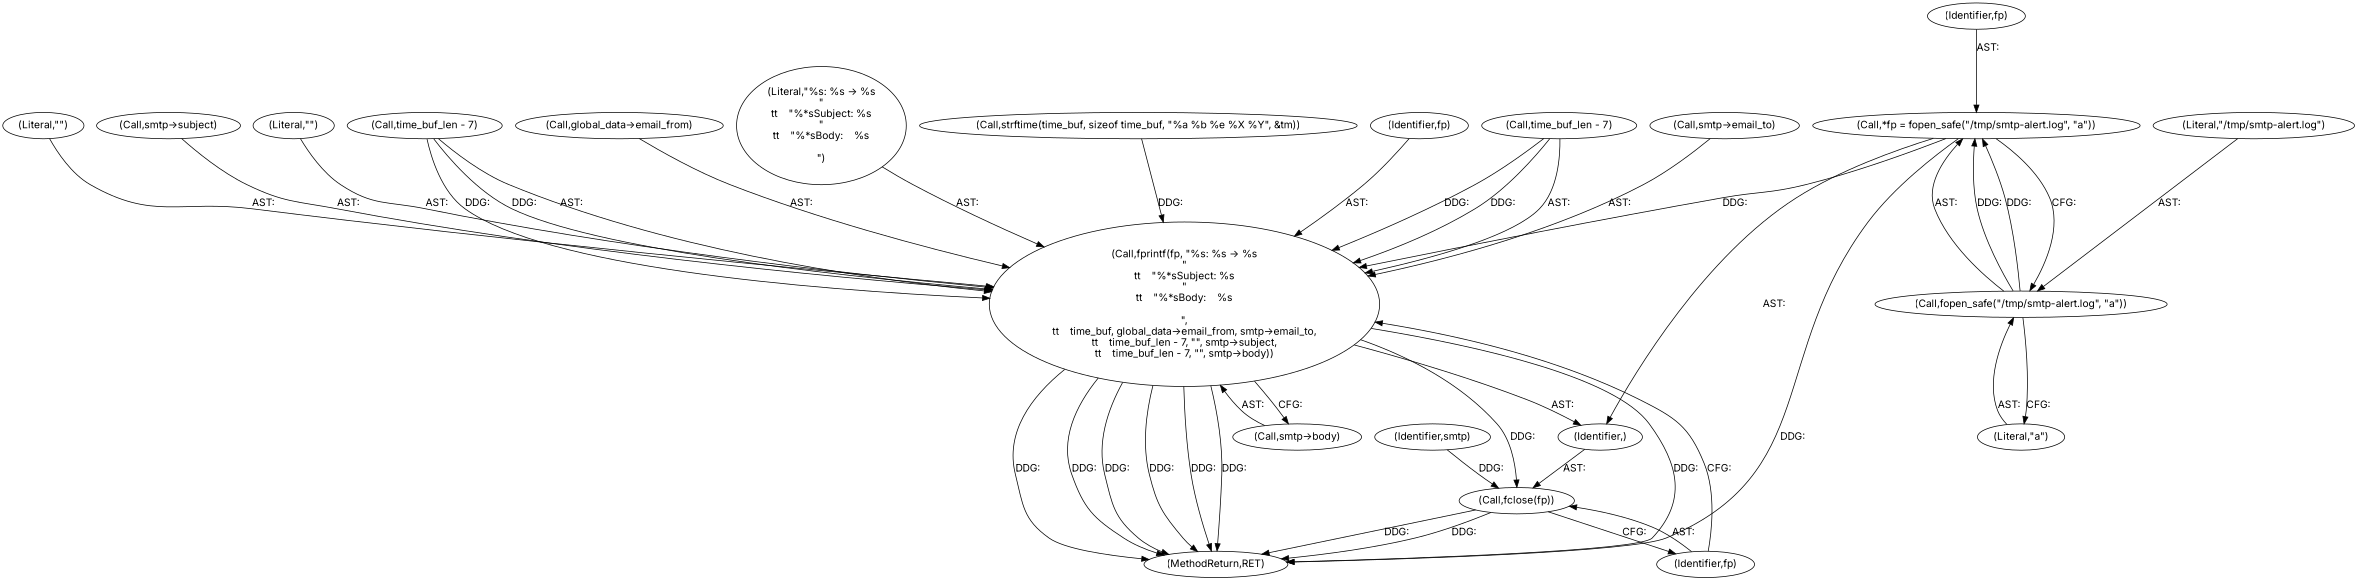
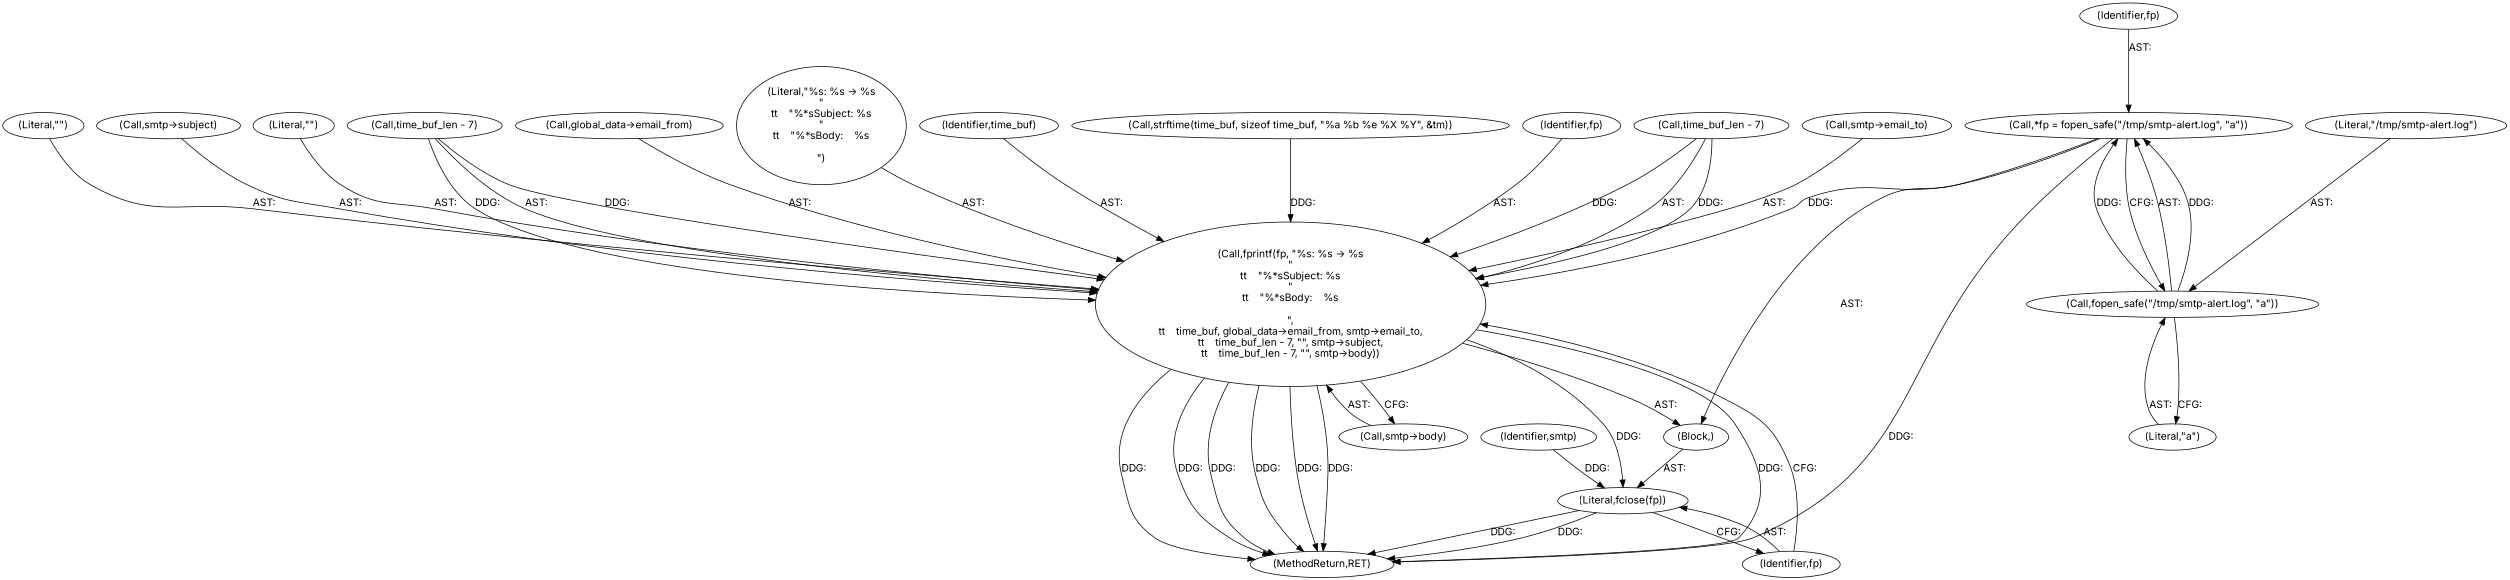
none -> (989, 126)
(1600, 437) -> (1696, 437)
(1517, 501) -> (1623, 501)
